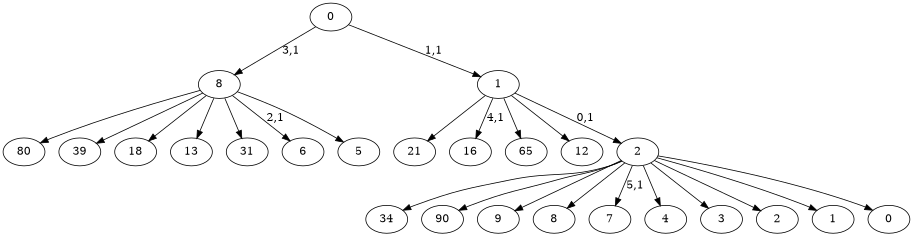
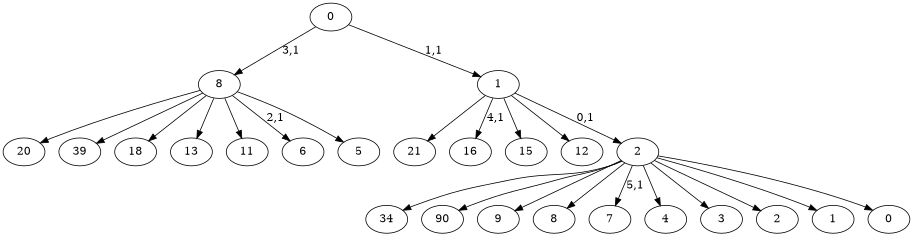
(24, 152) -> (24, 152)
(247, 152) -> (247, 152)
(526, 152) -> (526, 152)
